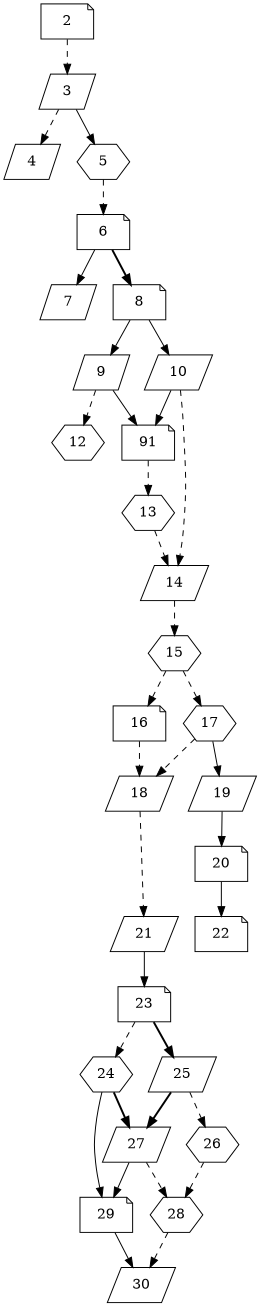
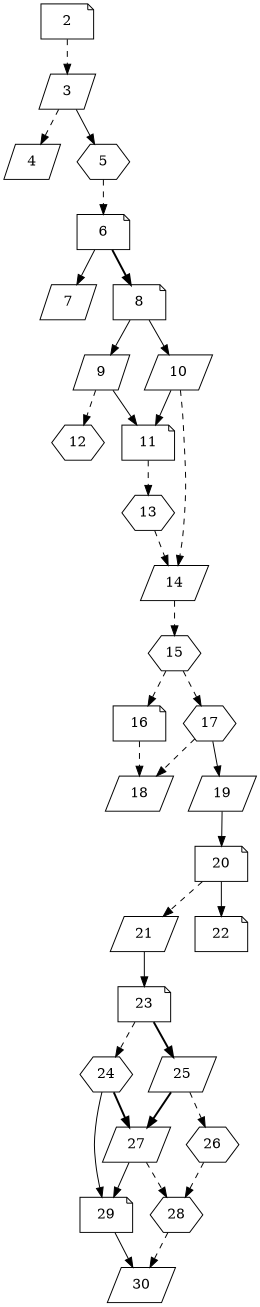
(148, 443) -> (148, 443)
(142, 859) -> (186, 896)
